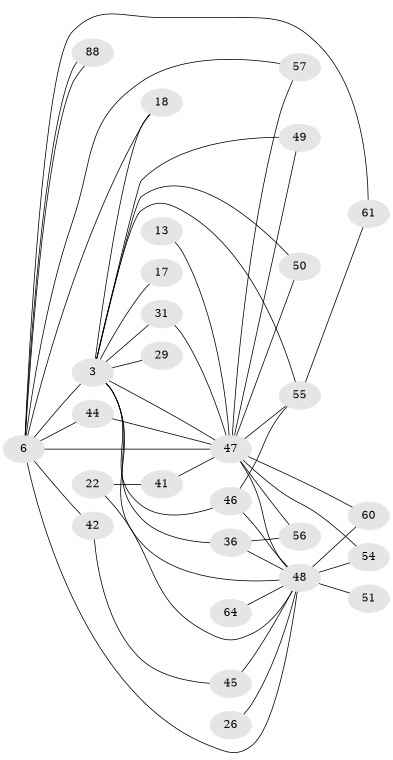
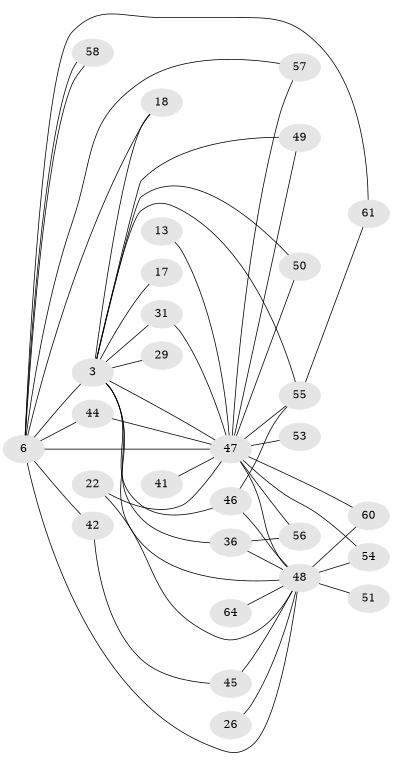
(93, 53) -> (93, 53)
none -> (300, 437)
(131, 484) -> (174, 508)
